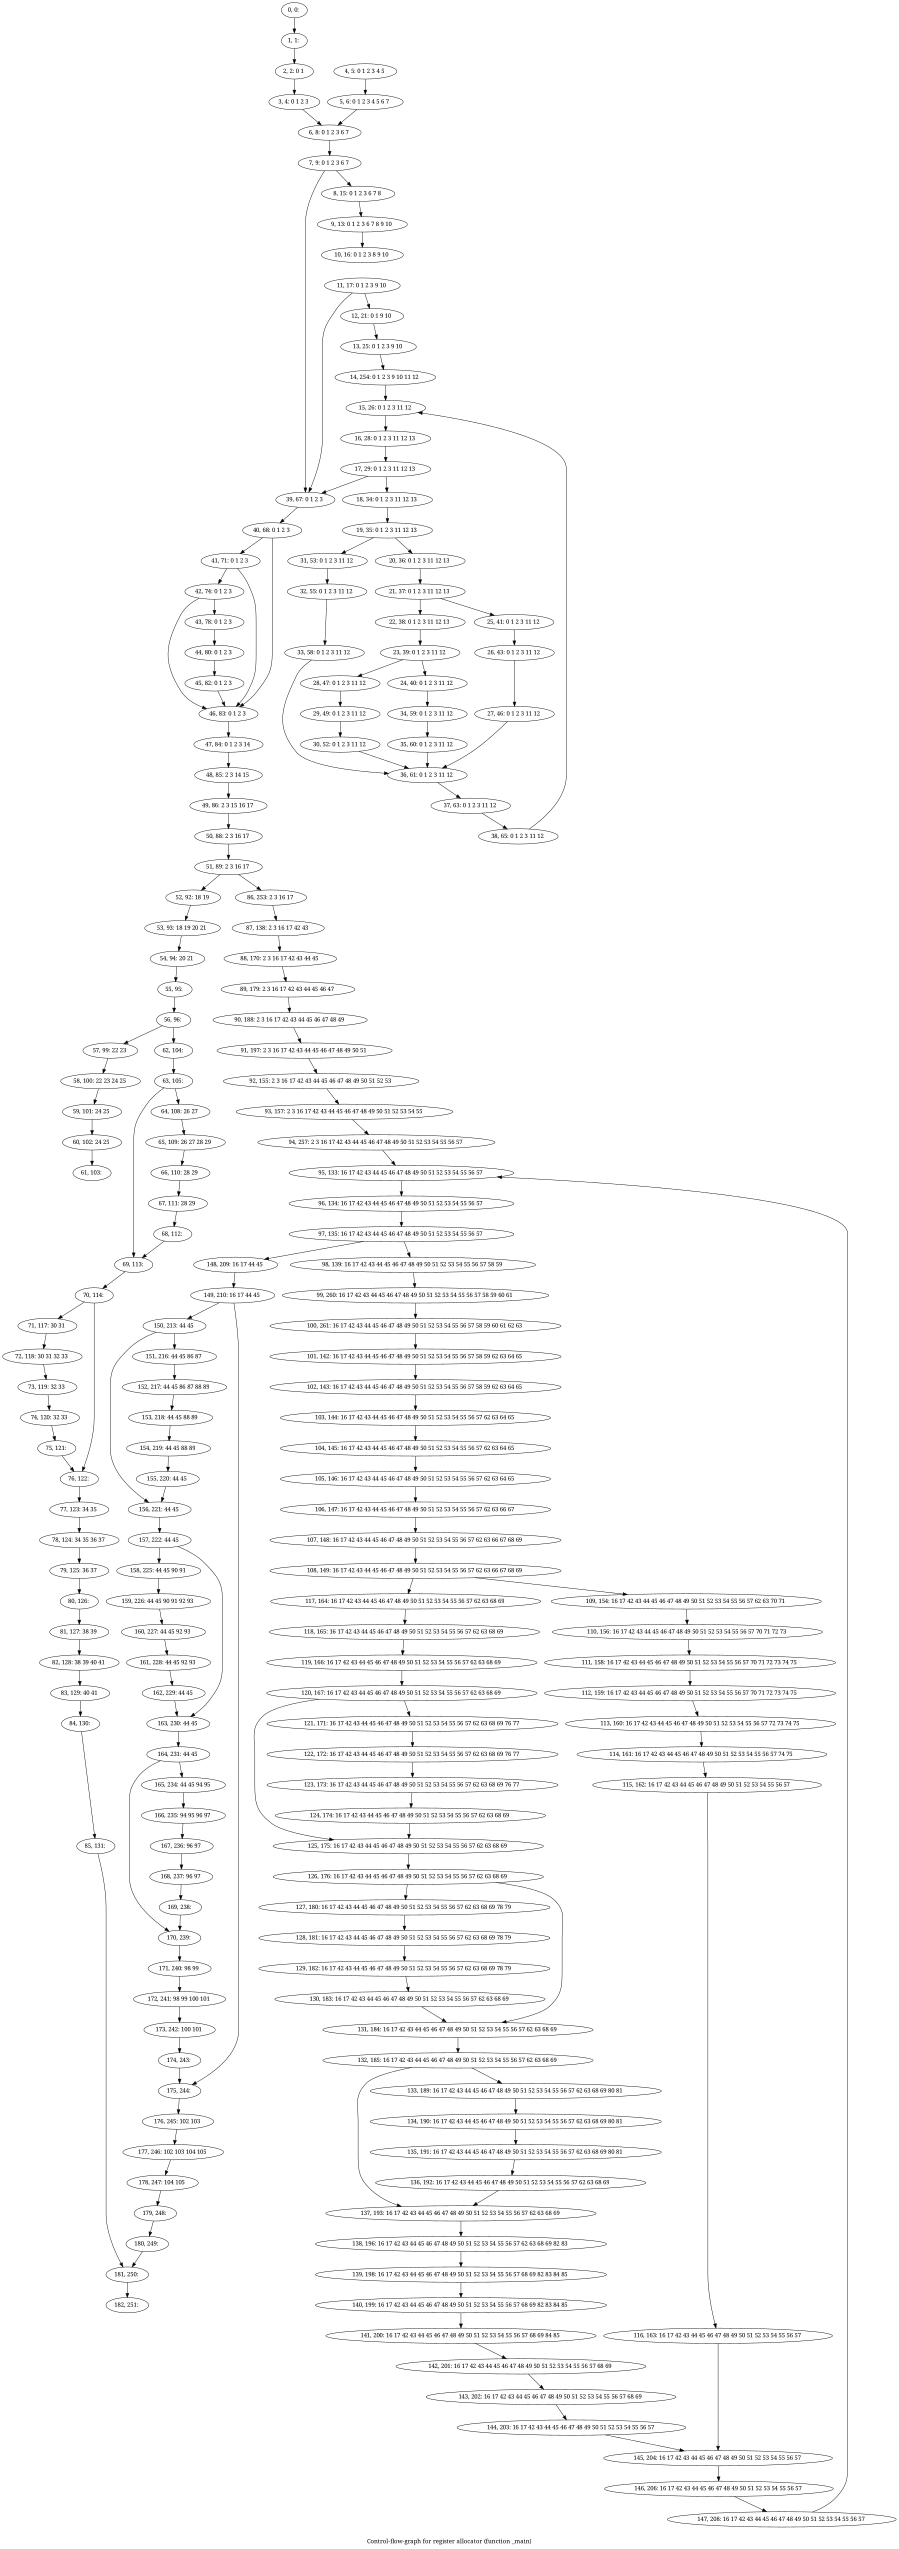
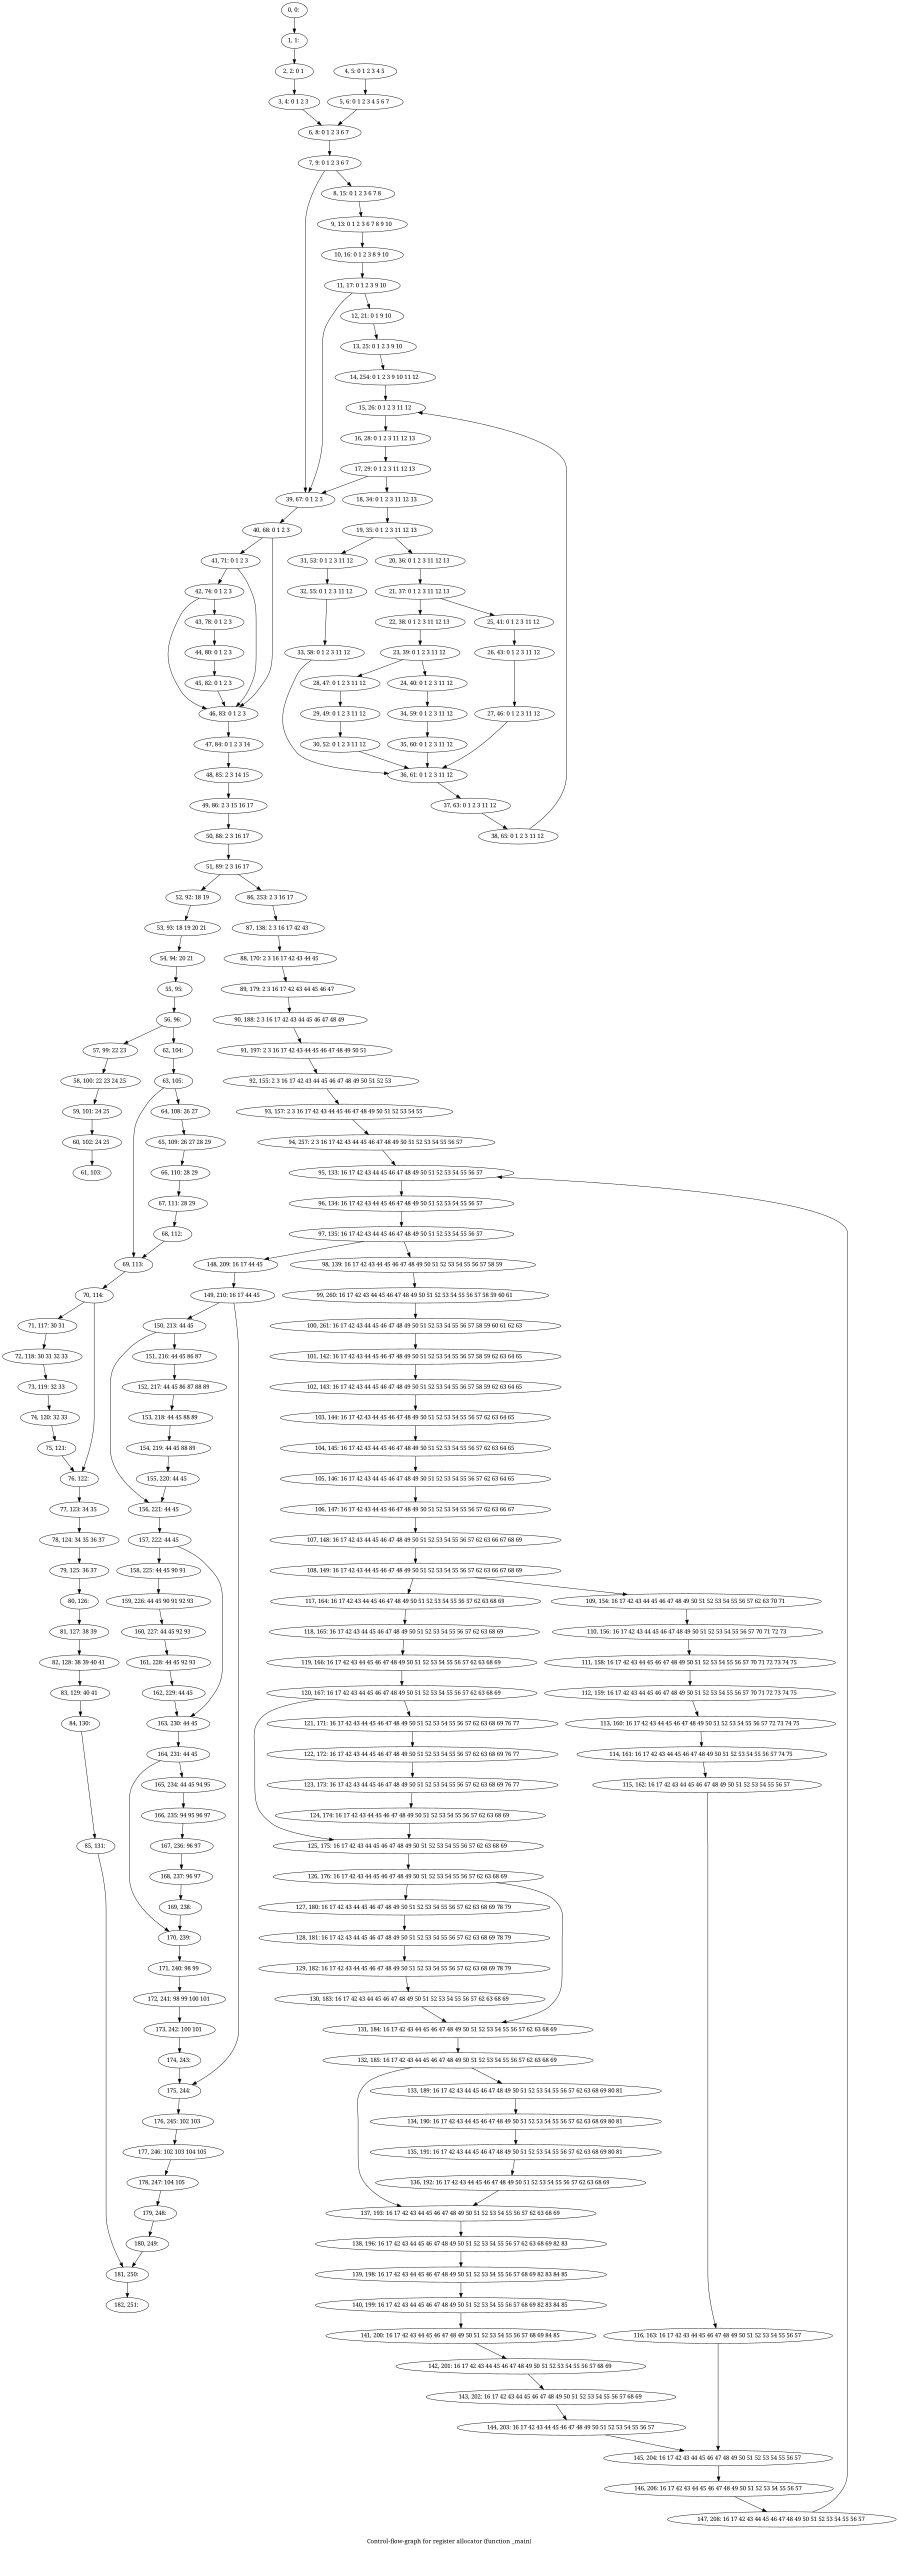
none -> (362, 268)
